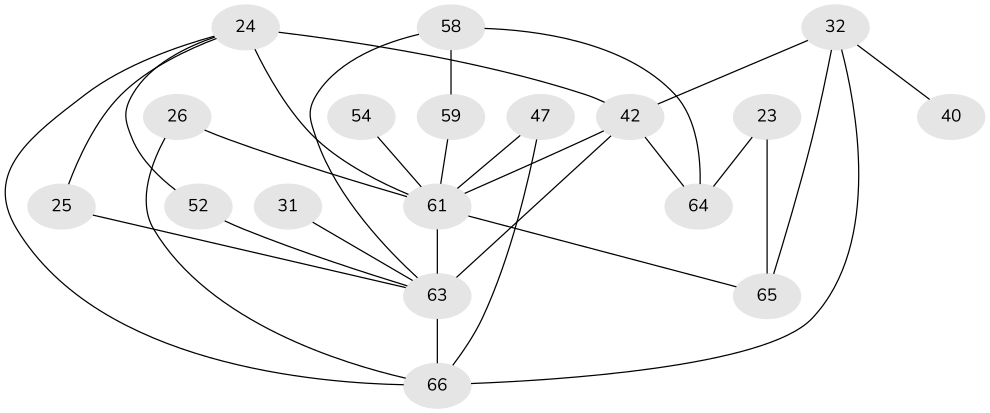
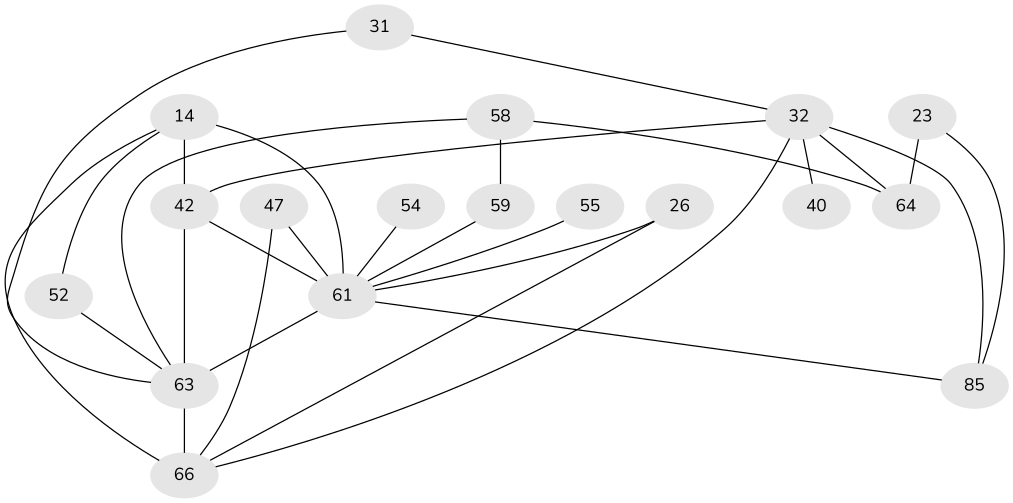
(246, 27) -> (184, 117)
none -> (589, 72)
(664, 162) -> (853, 162)
(62, 207) -> none
none -> (590, 207)
(767, 296) -> (975, 386)
